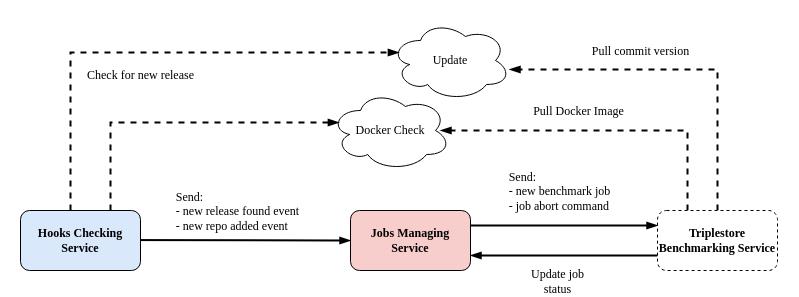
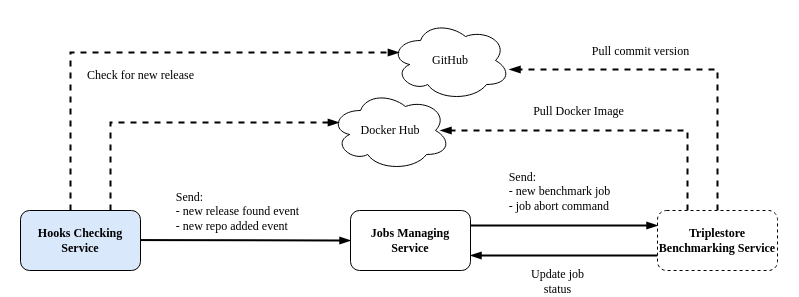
(451, 61) -> (451, 61)
(391, 131) -> (391, 131)
(411, 241) -> (411, 241)
